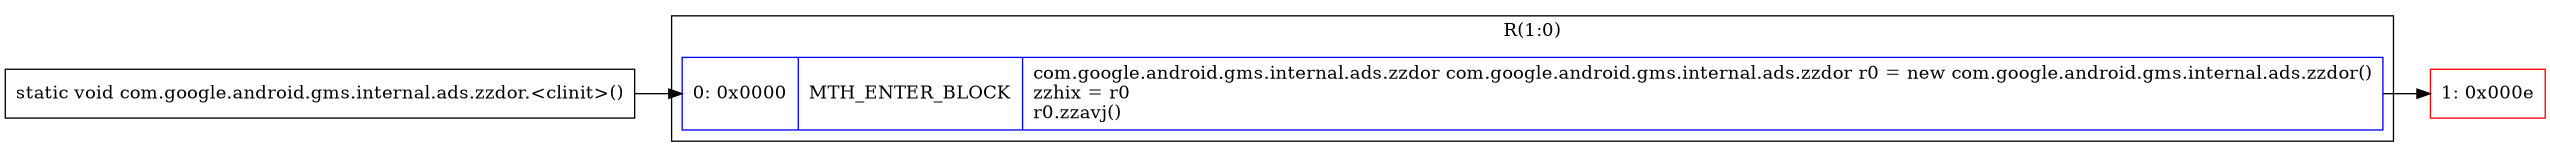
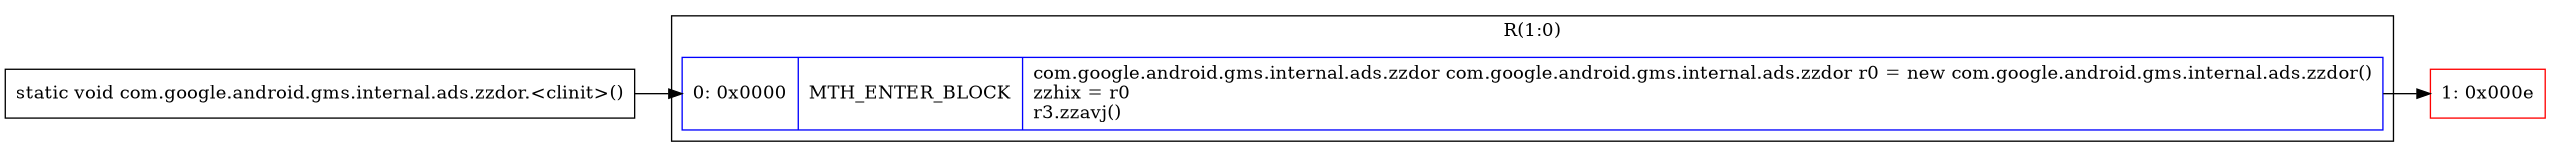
(1077, 113) -> (1077, 113)
